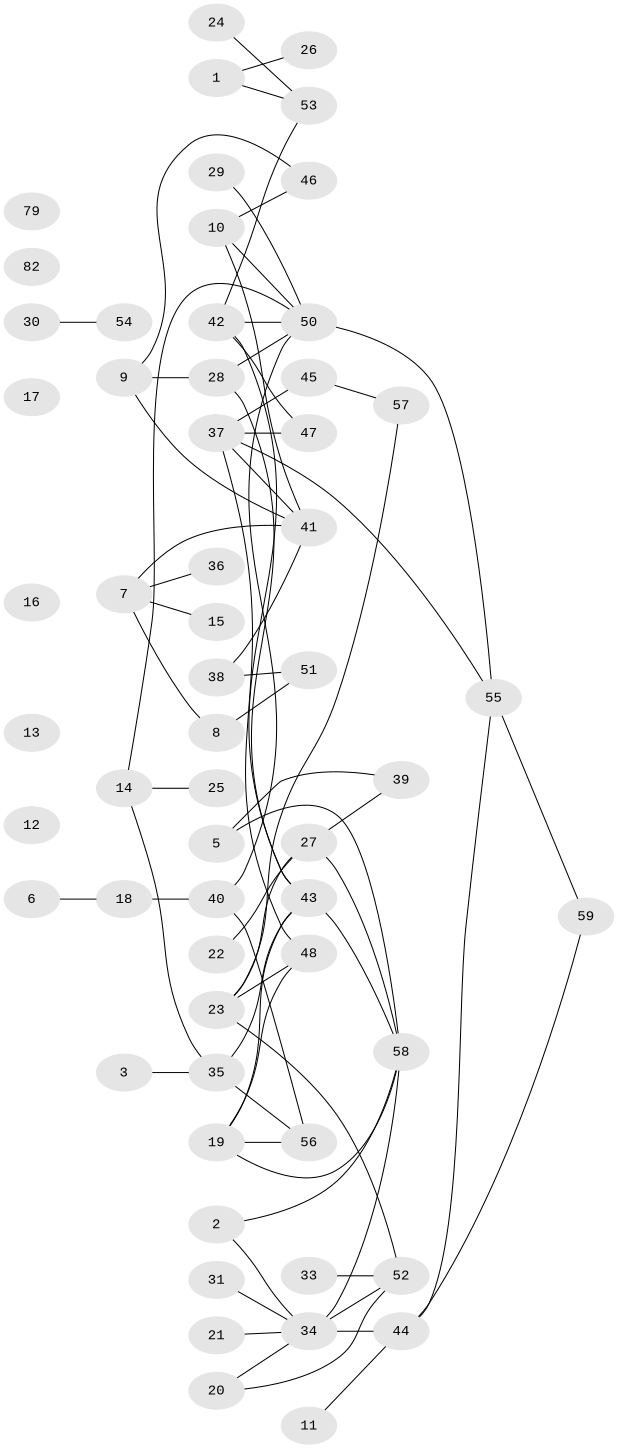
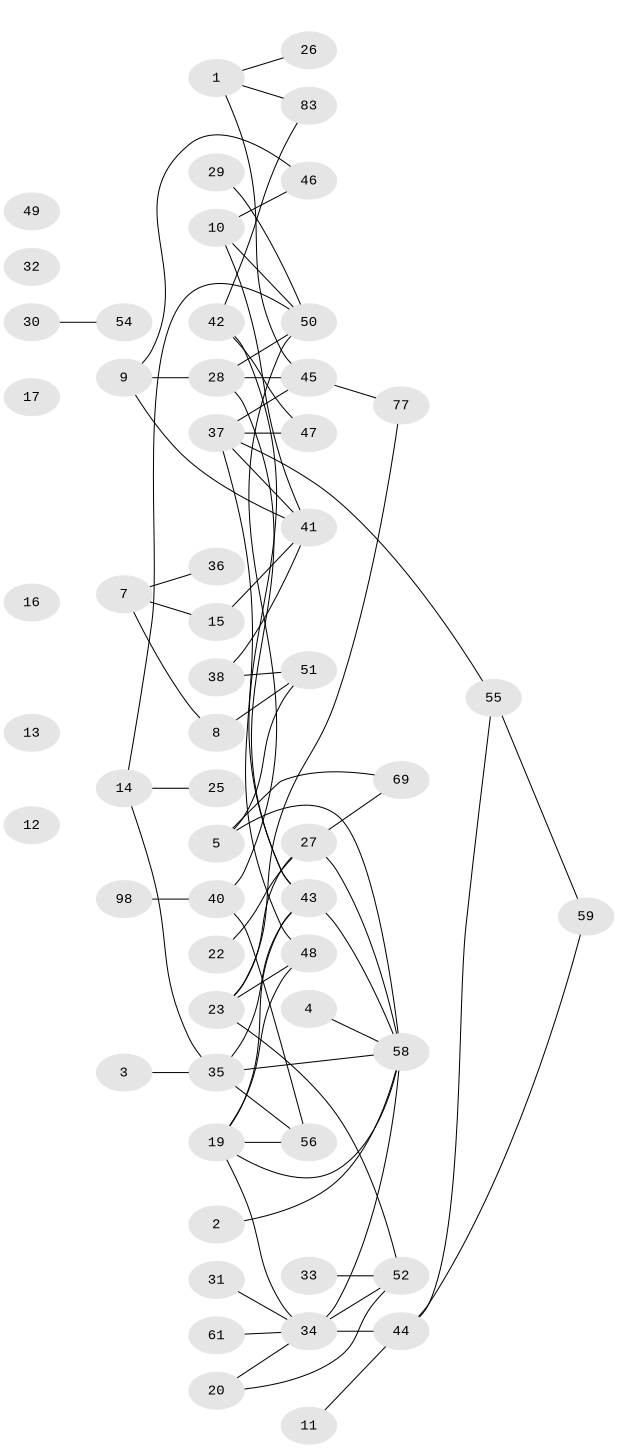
(217, 23) -> none
(309, 106) -> (309, 106)
(32, 211) -> (32, 211)
none -> (256, 245)
(32, 267) -> (32, 267)
(263, 322) -> none
none -> (263, 378)
(401, 405) -> (401, 405)
(462, 473) -> none
(203, 534) -> (263, 575)
none -> (264, 758)
(401, 780) -> (401, 780)
(32, 899) -> none
(124, 899) -> (124, 899)
none -> (309, 1009)
none -> (309, 1062)
(263, 1278) -> (257, 1239)
(217, 1335) -> (217, 1335)
